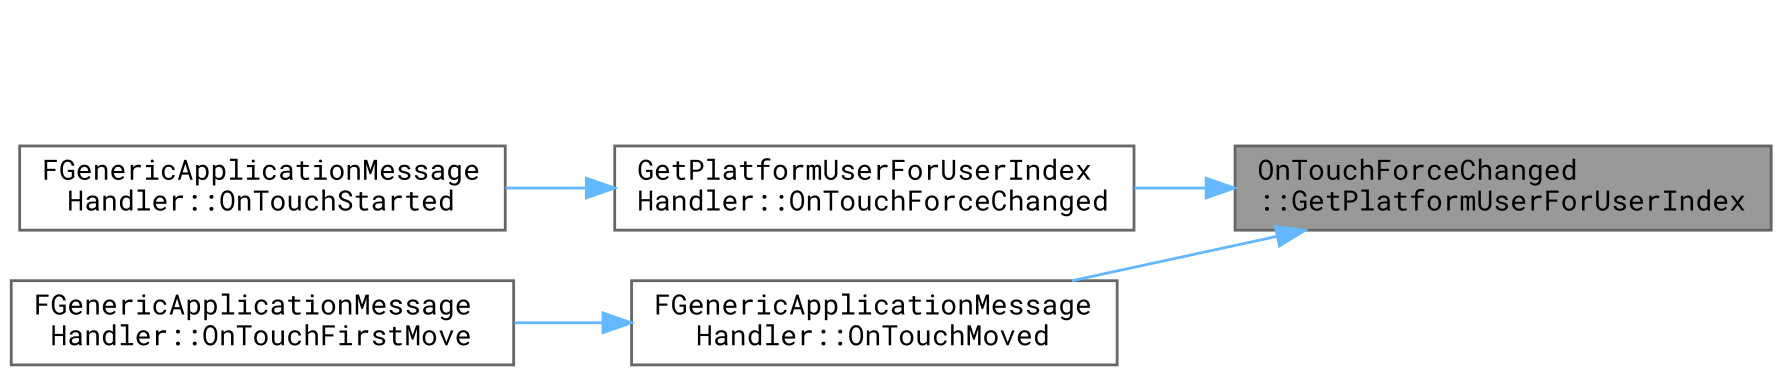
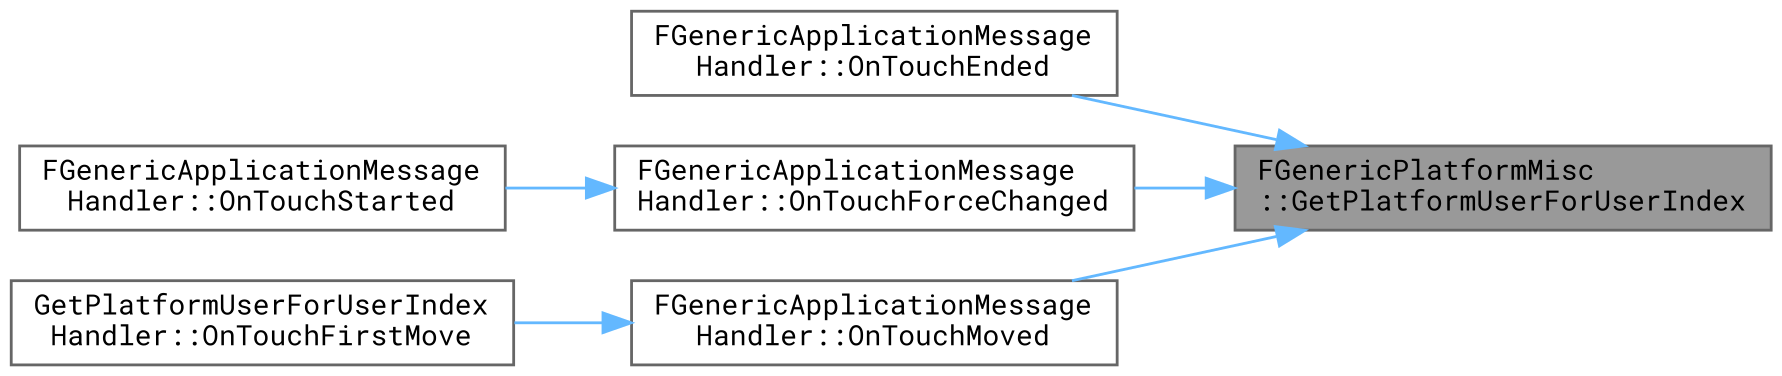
none -> (874, 53)
(874, 188) -> (874, 188)
(1503, 188) -> (1503, 188)
(262, 323) -> (262, 323)
